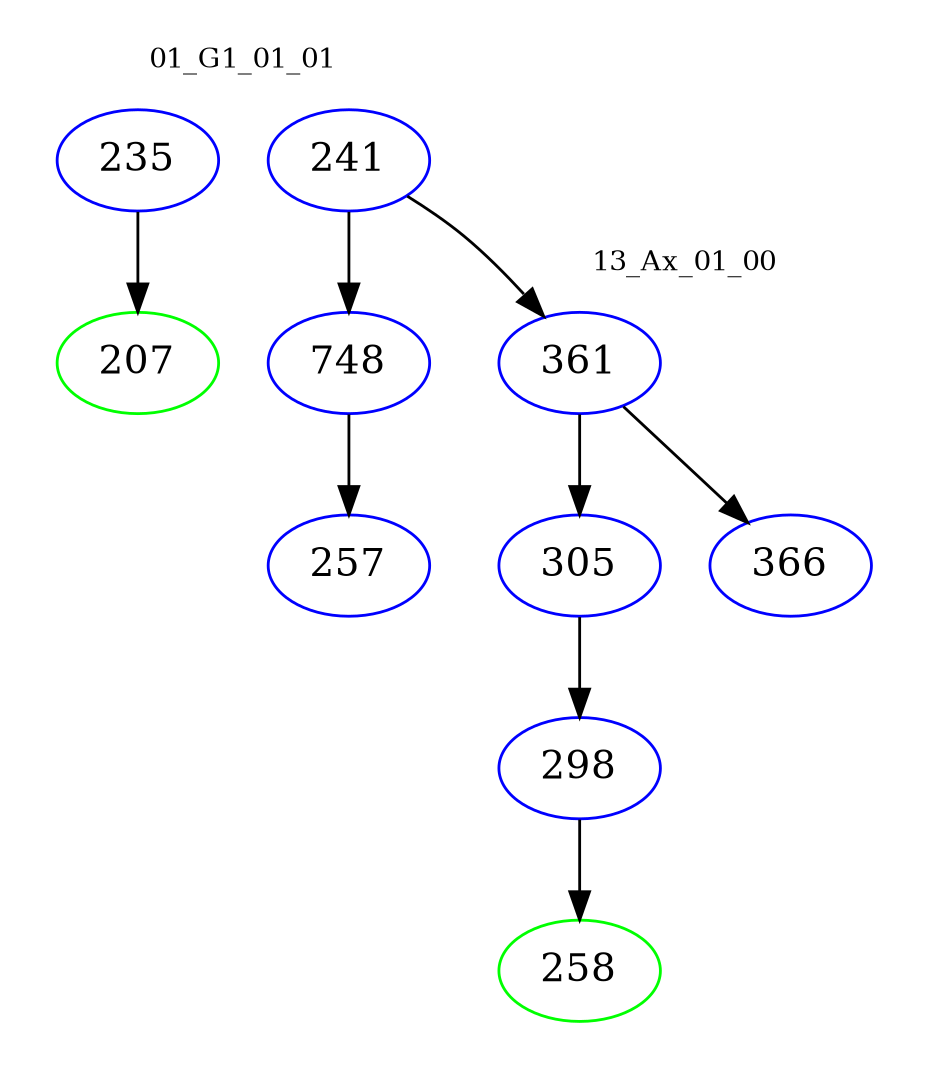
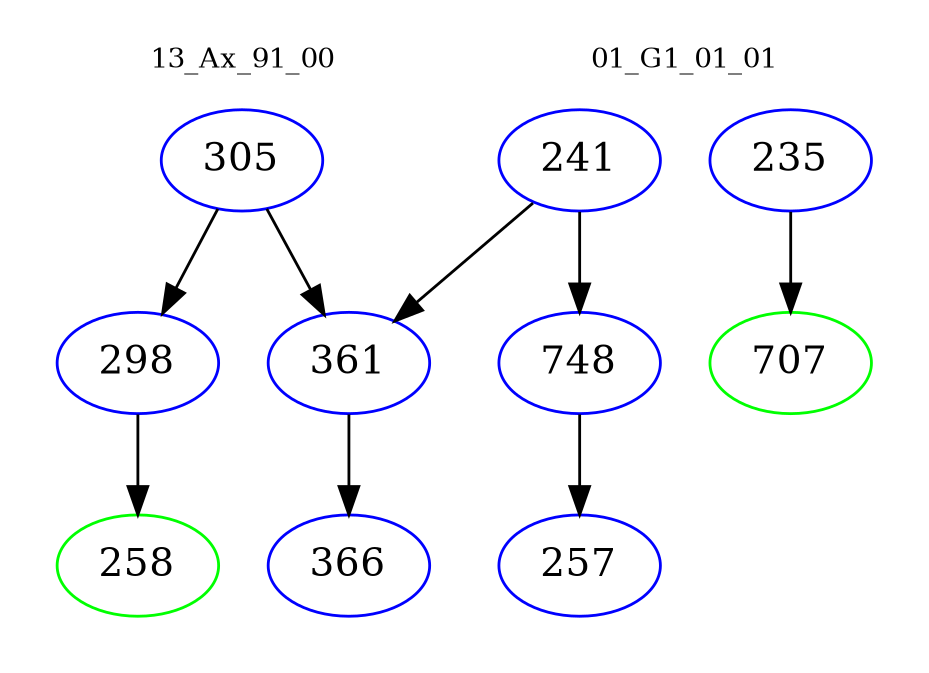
(685, 263) -> (243, 60)
(138, 363) -> (791, 363)
(580, 450) -> (289, 249)
